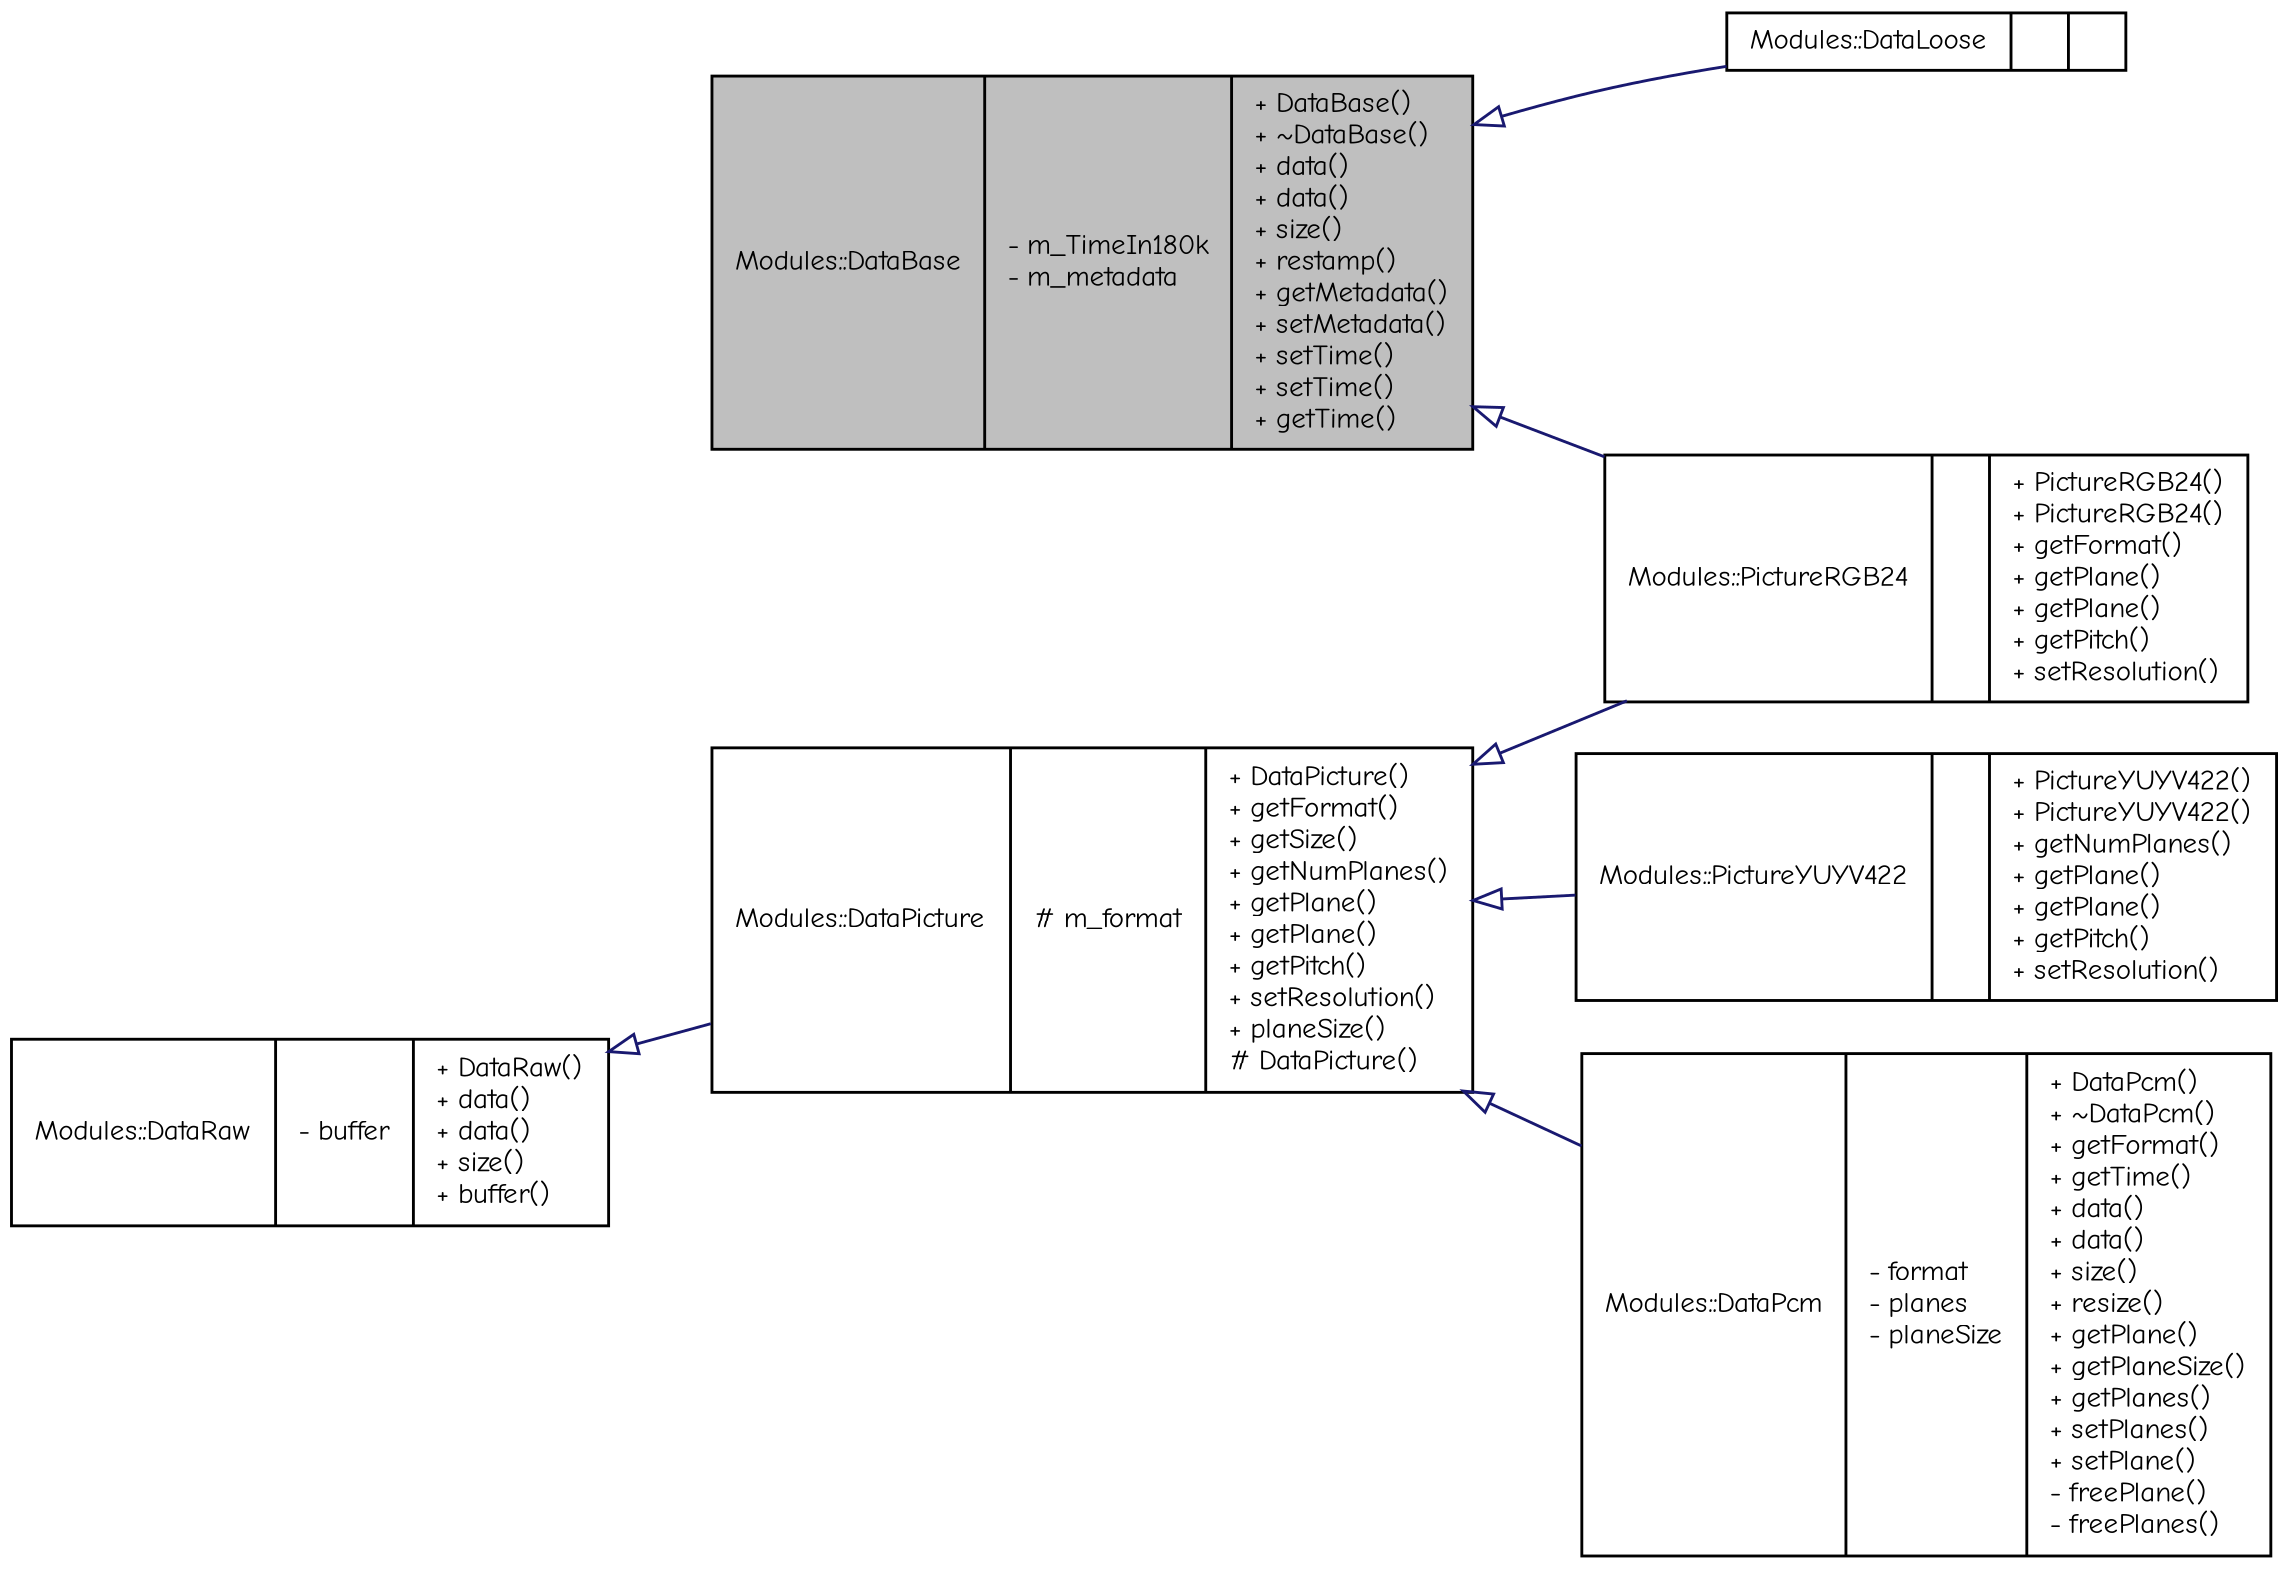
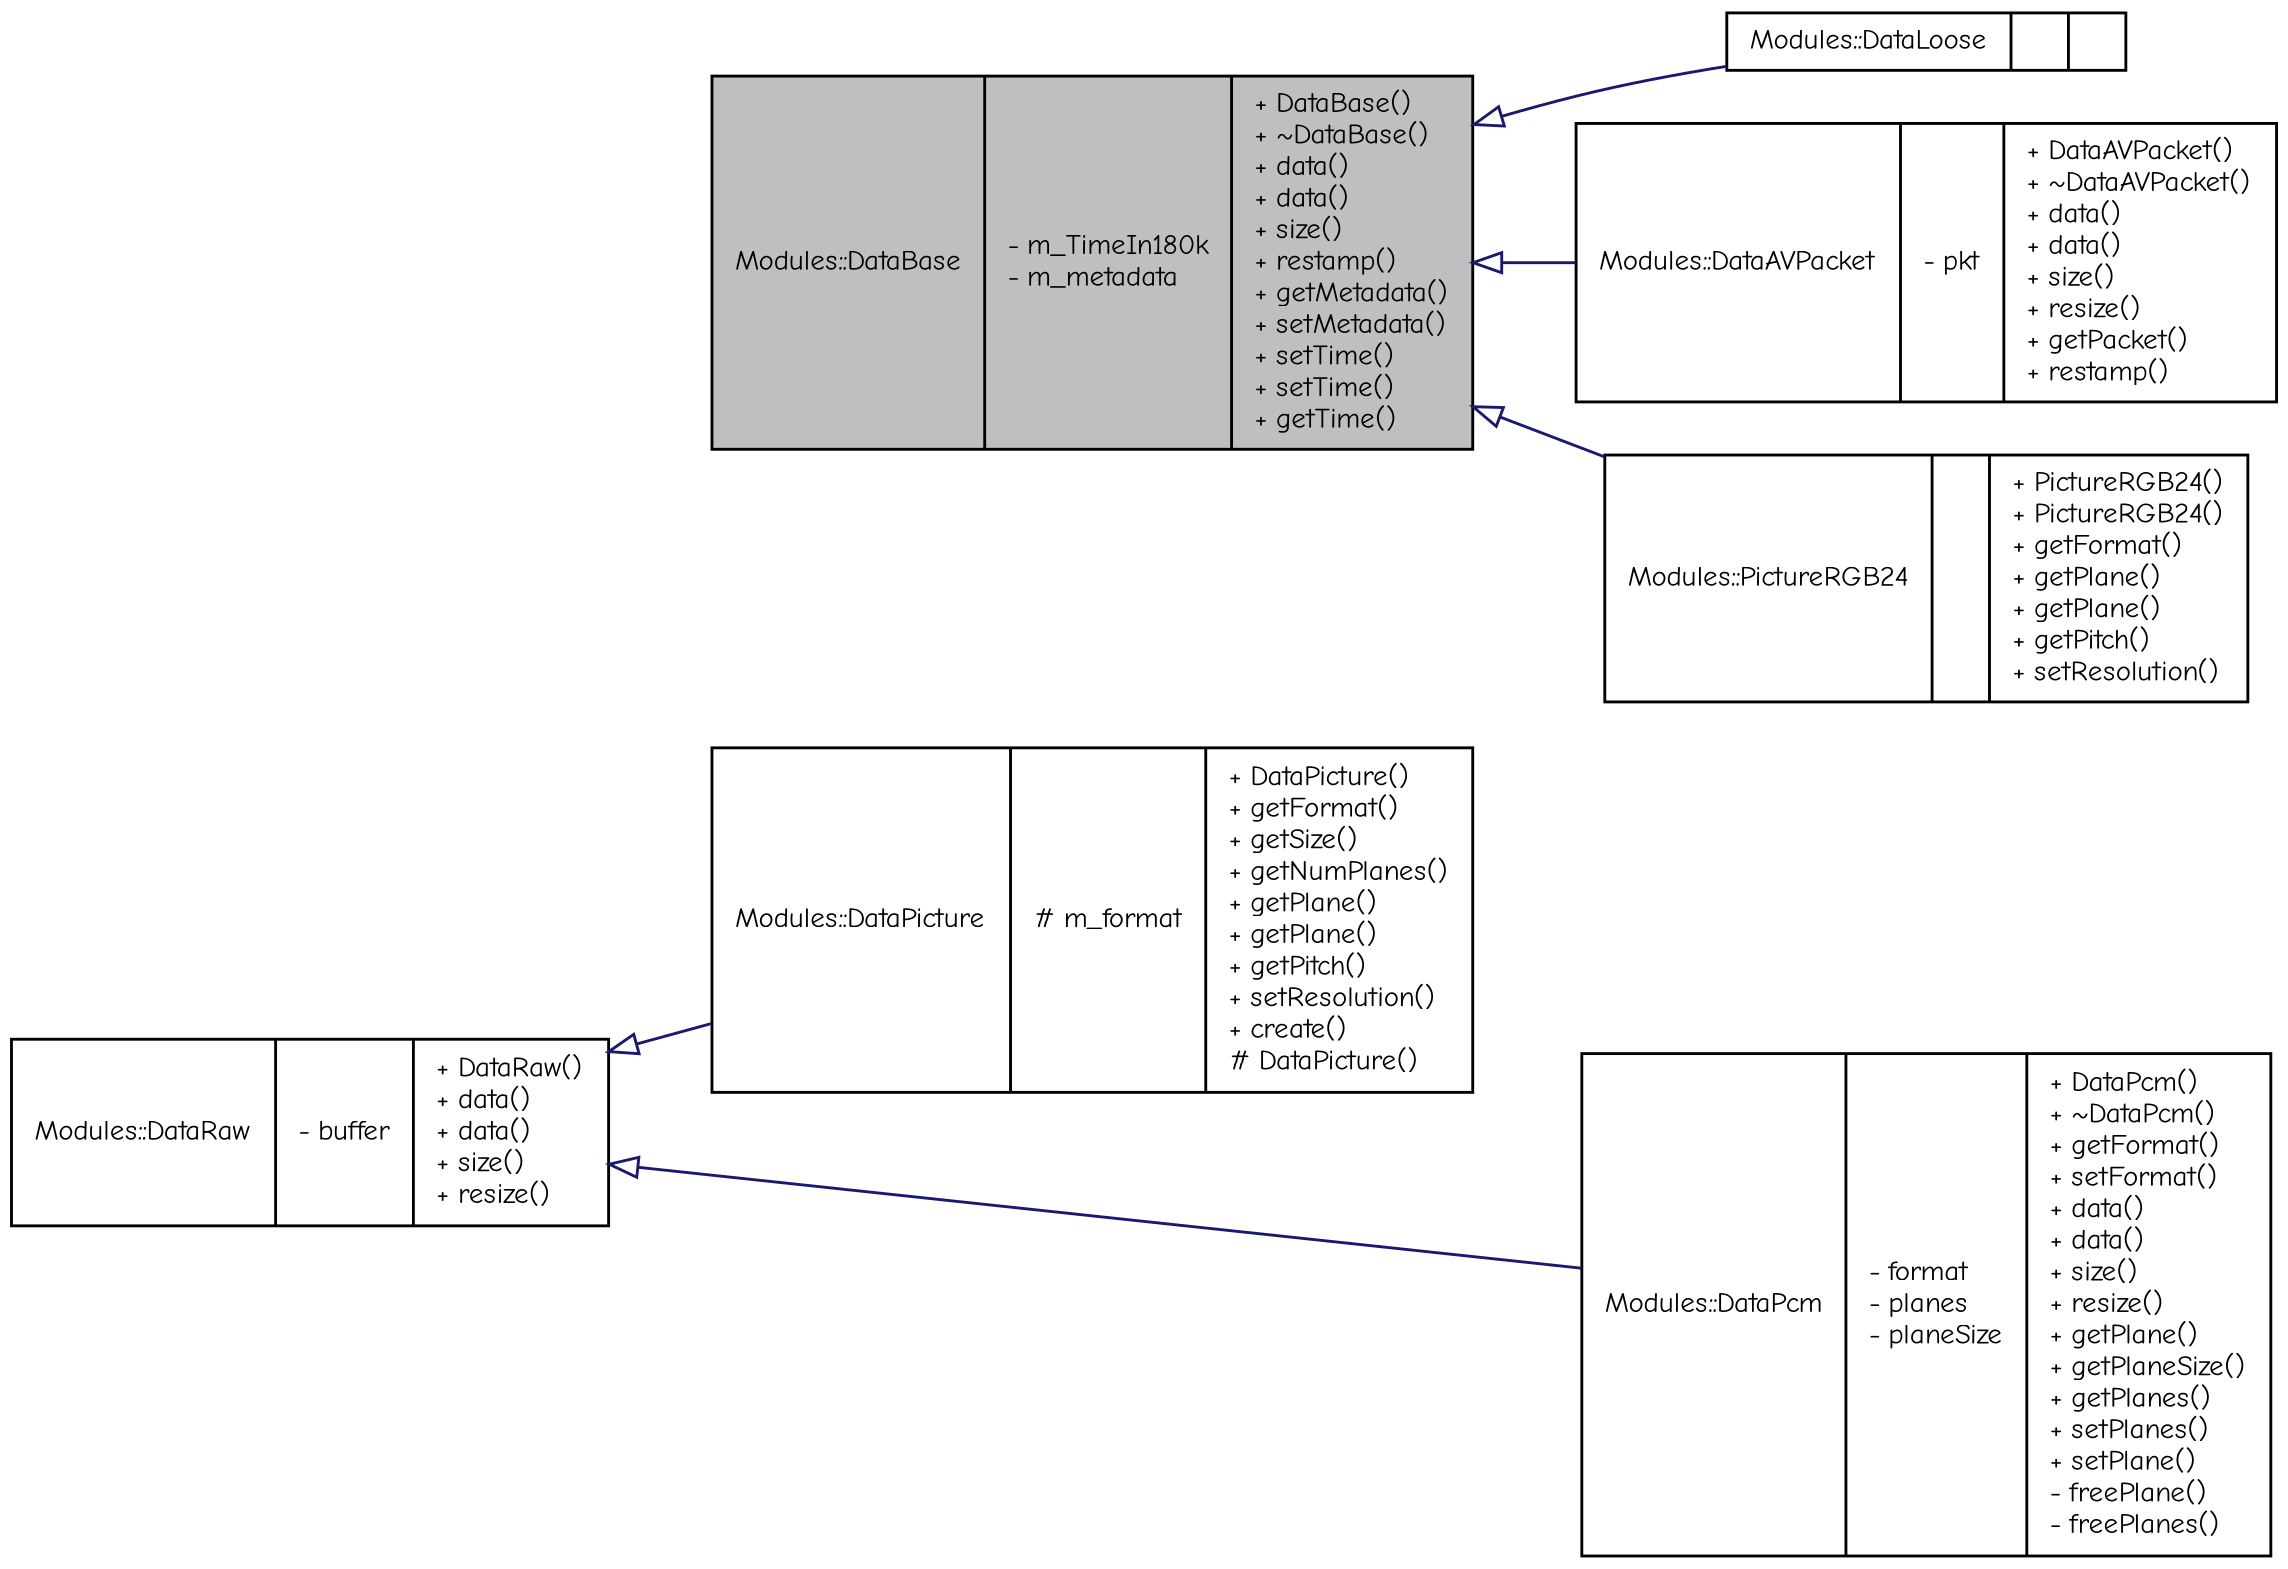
none -> (1926, 263)
(1563, 727) -> none
(1926, 877) -> none
(1308, 1029) -> (1289, 1029)
(1536, 1125) -> (1110, 1218)
(2122, 1177) -> (2134, 1177)
(494, 1194) -> (494, 1194)
